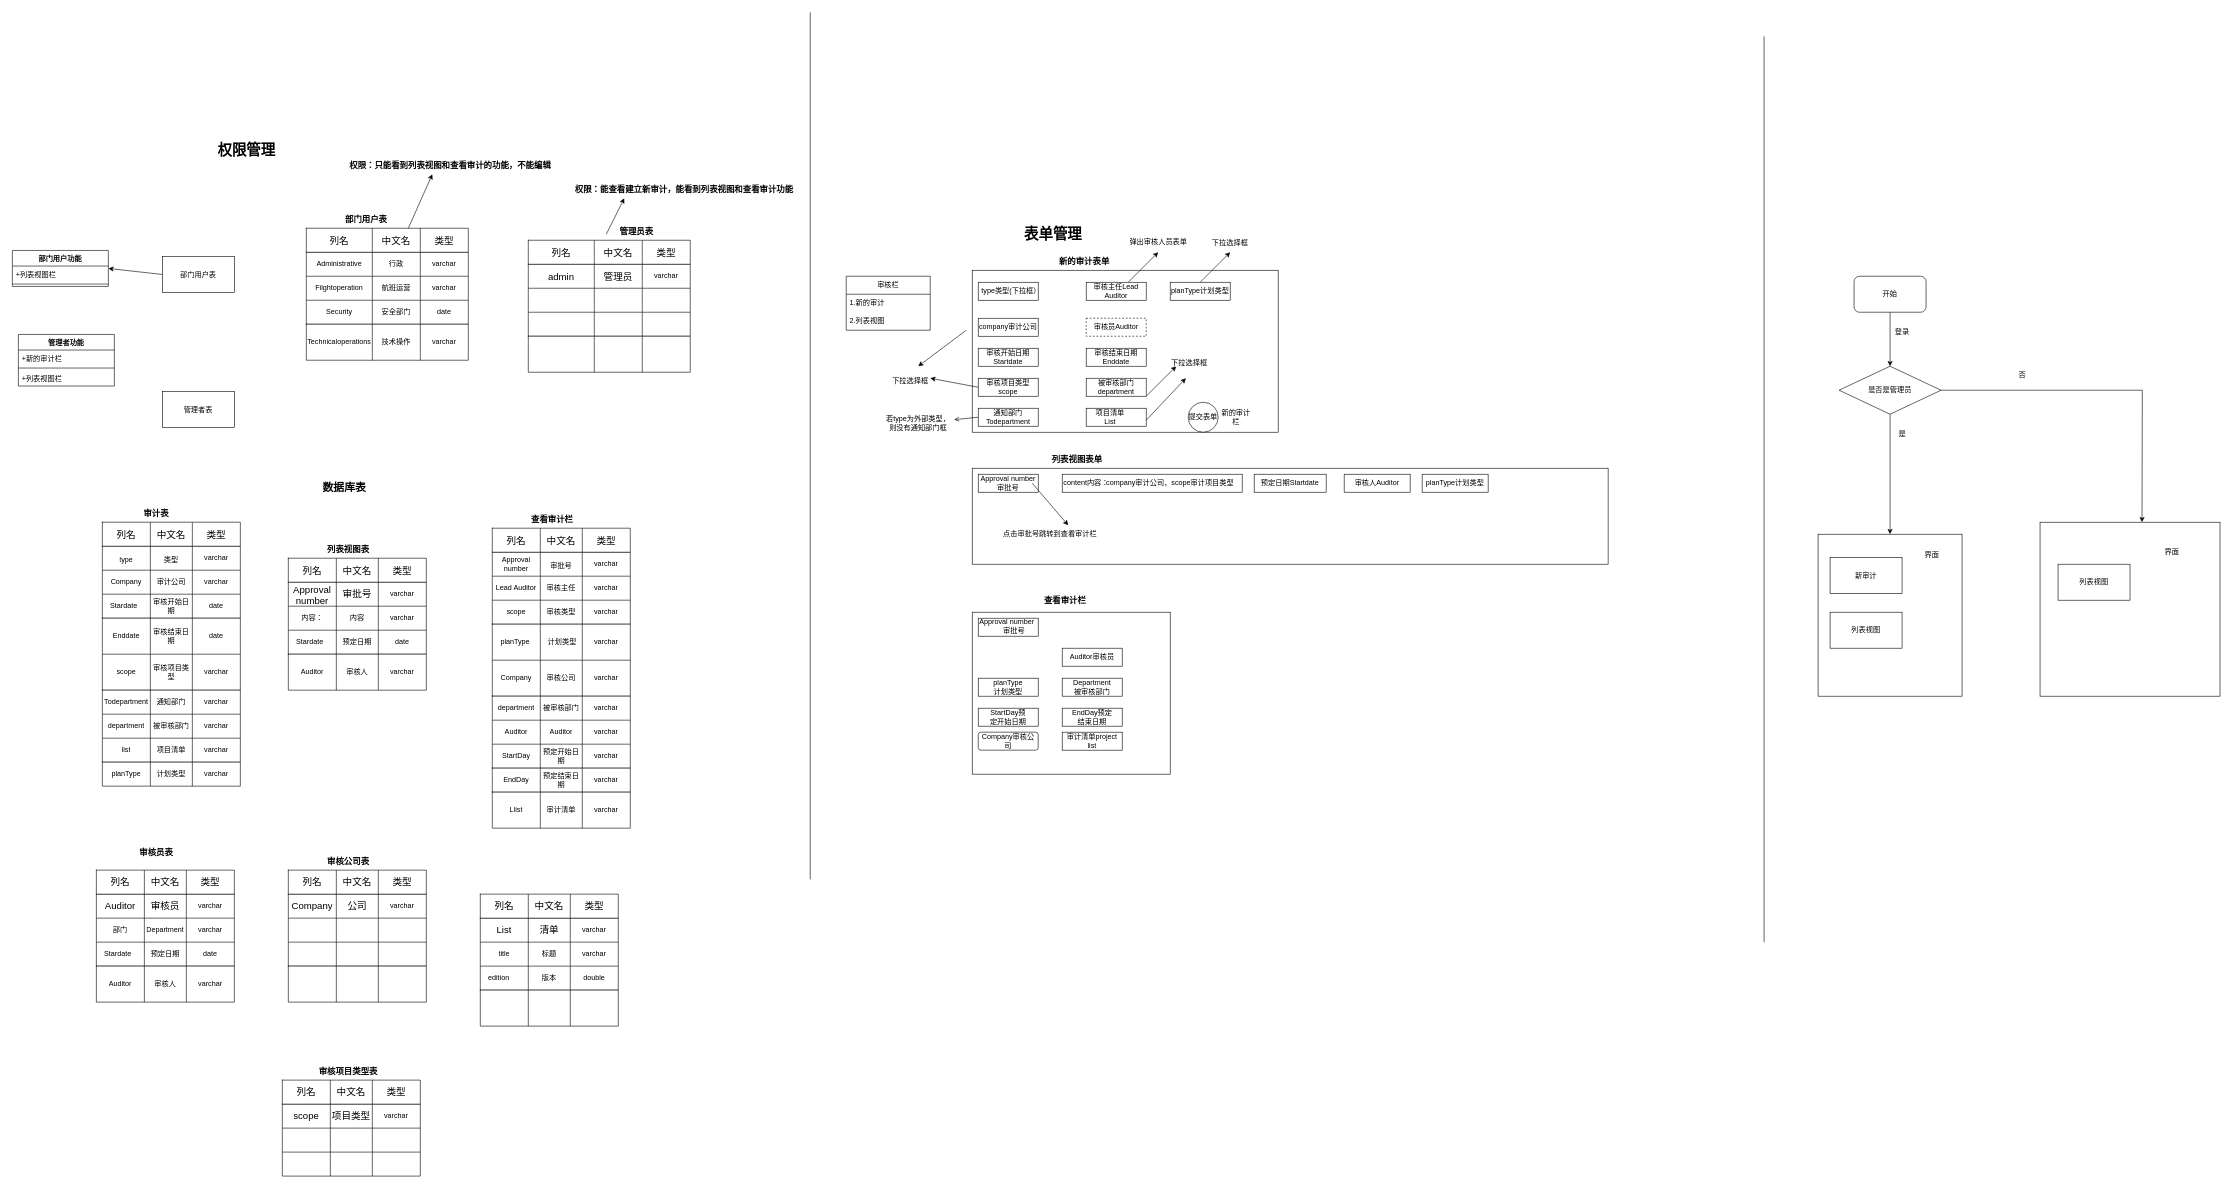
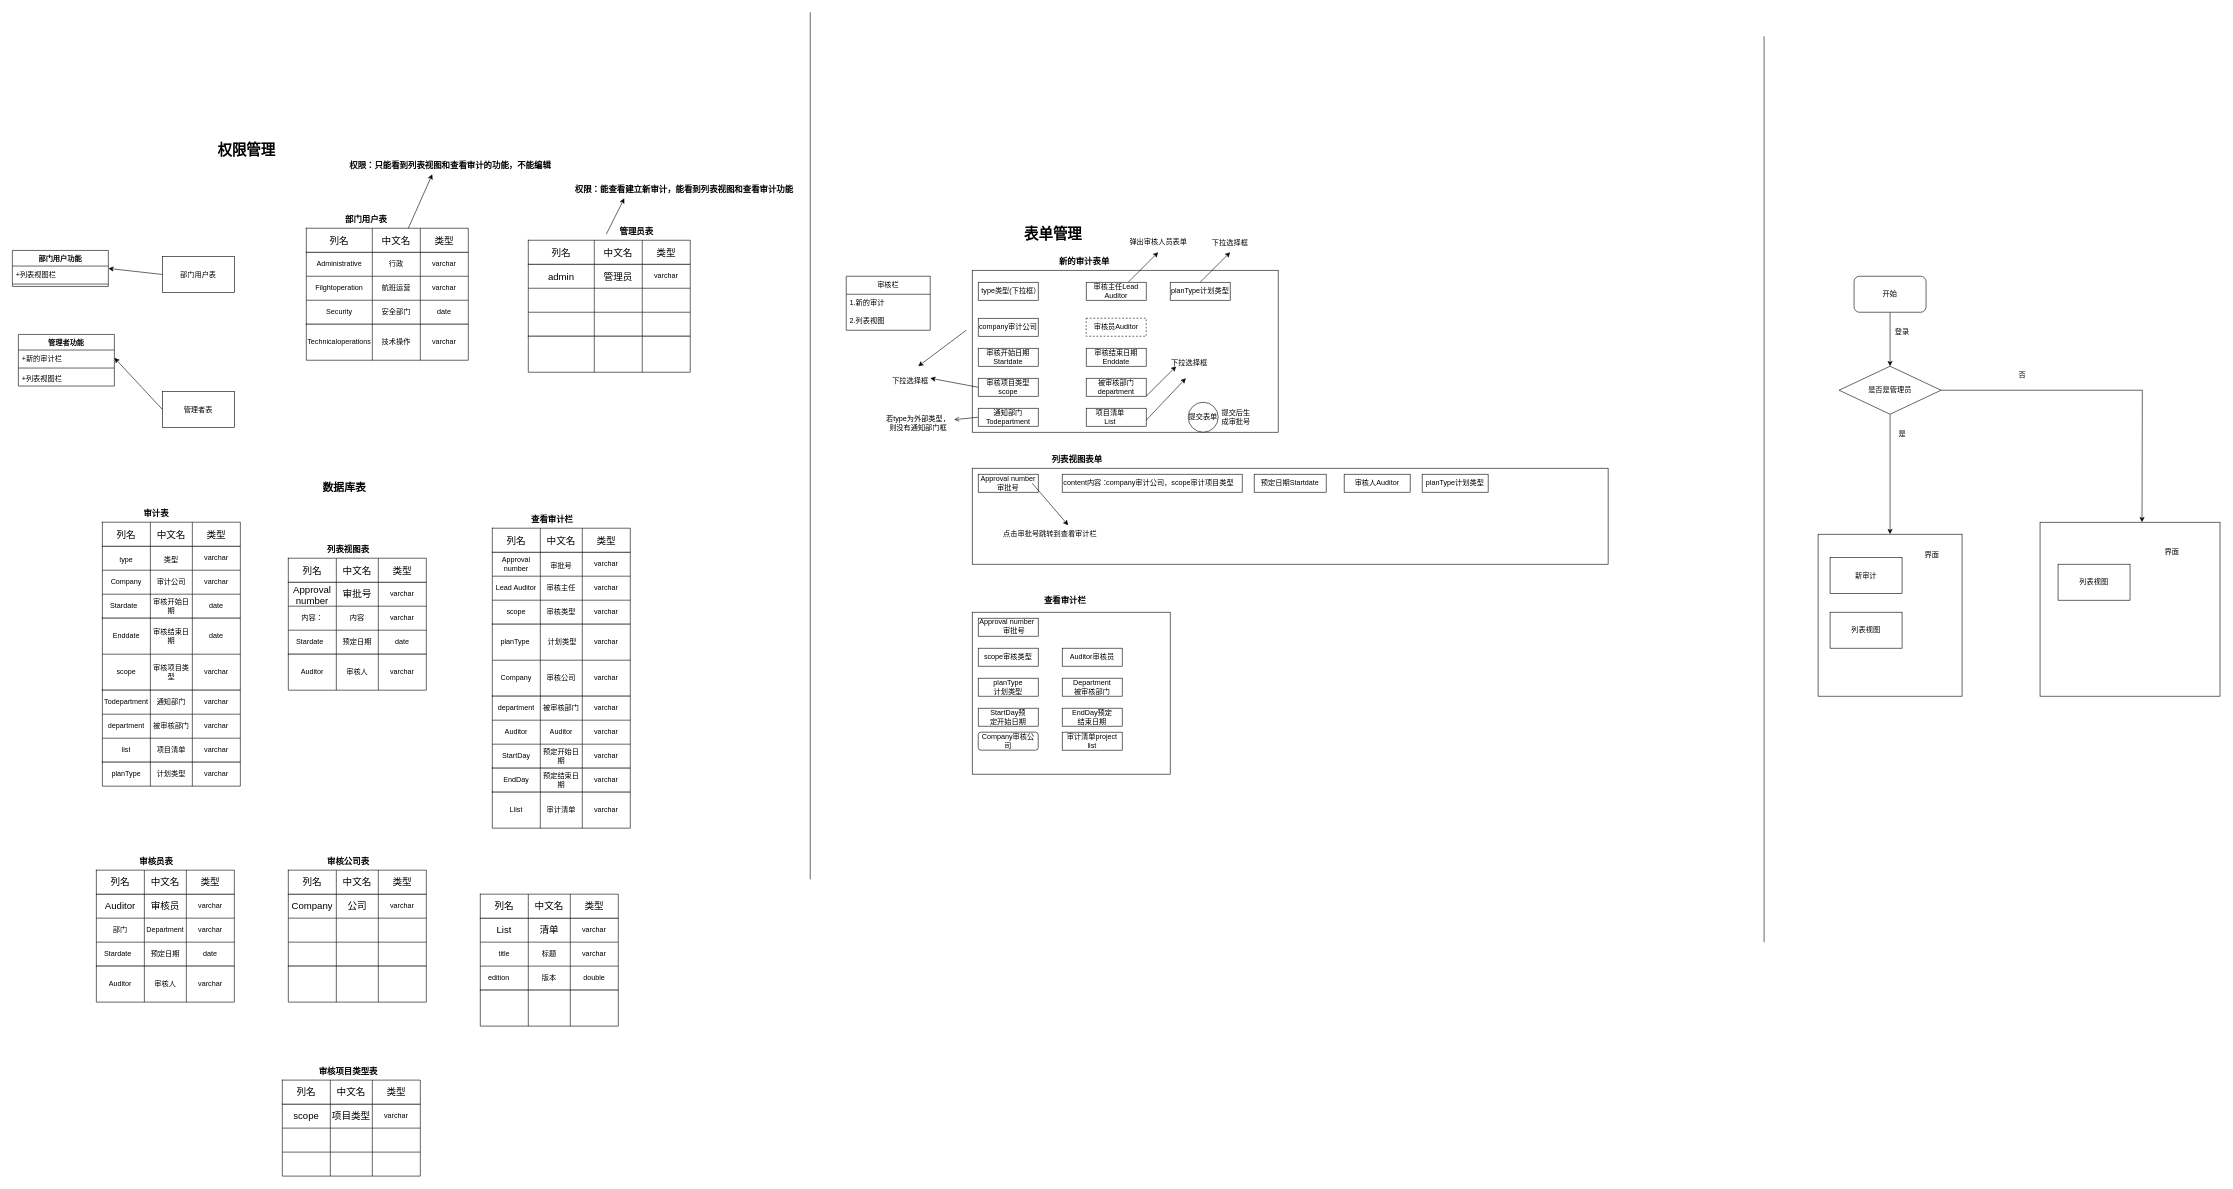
none -> (152, 398)
(1236, 417) -> (1236, 417)
none -> (1008, 657)
(156, 852) -> (156, 861)
